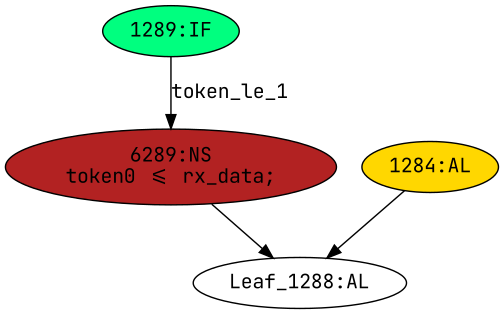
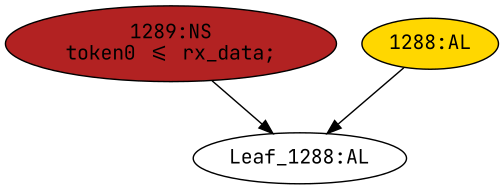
(171, 31) -> none
(171, 167) -> (171, 44)
(430, 167) -> (430, 44)
